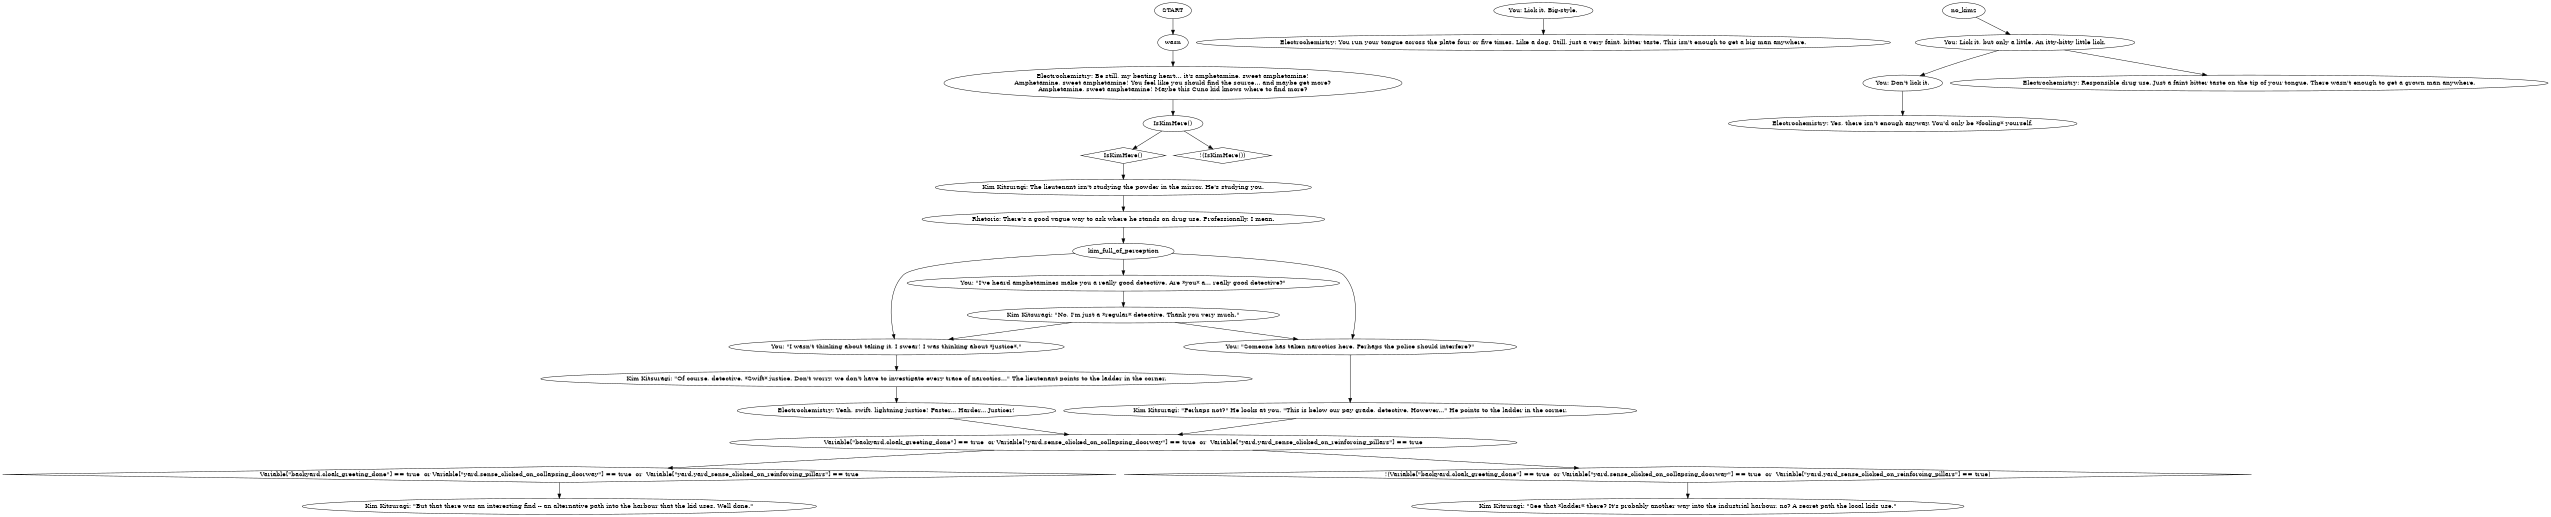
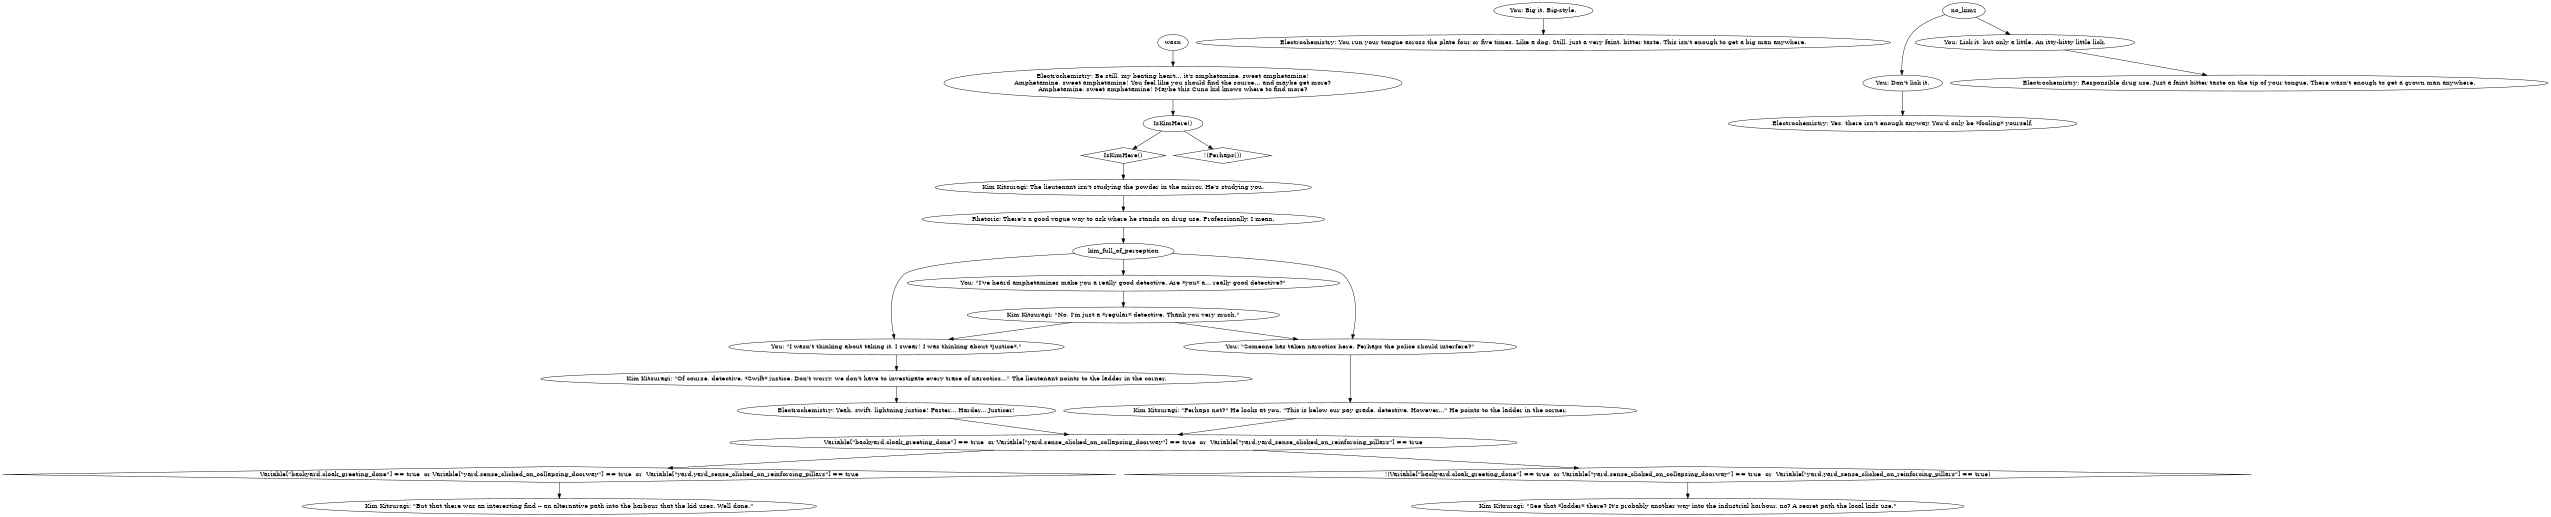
(1173, 11) -> none
(1543, 11) -> (1543, 11)
(1961, 62) -> (1912, 34)
(1223, 156) -> (1223, 156)
